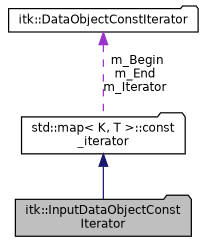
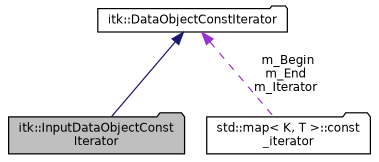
(103, 183) -> (143, 79)
